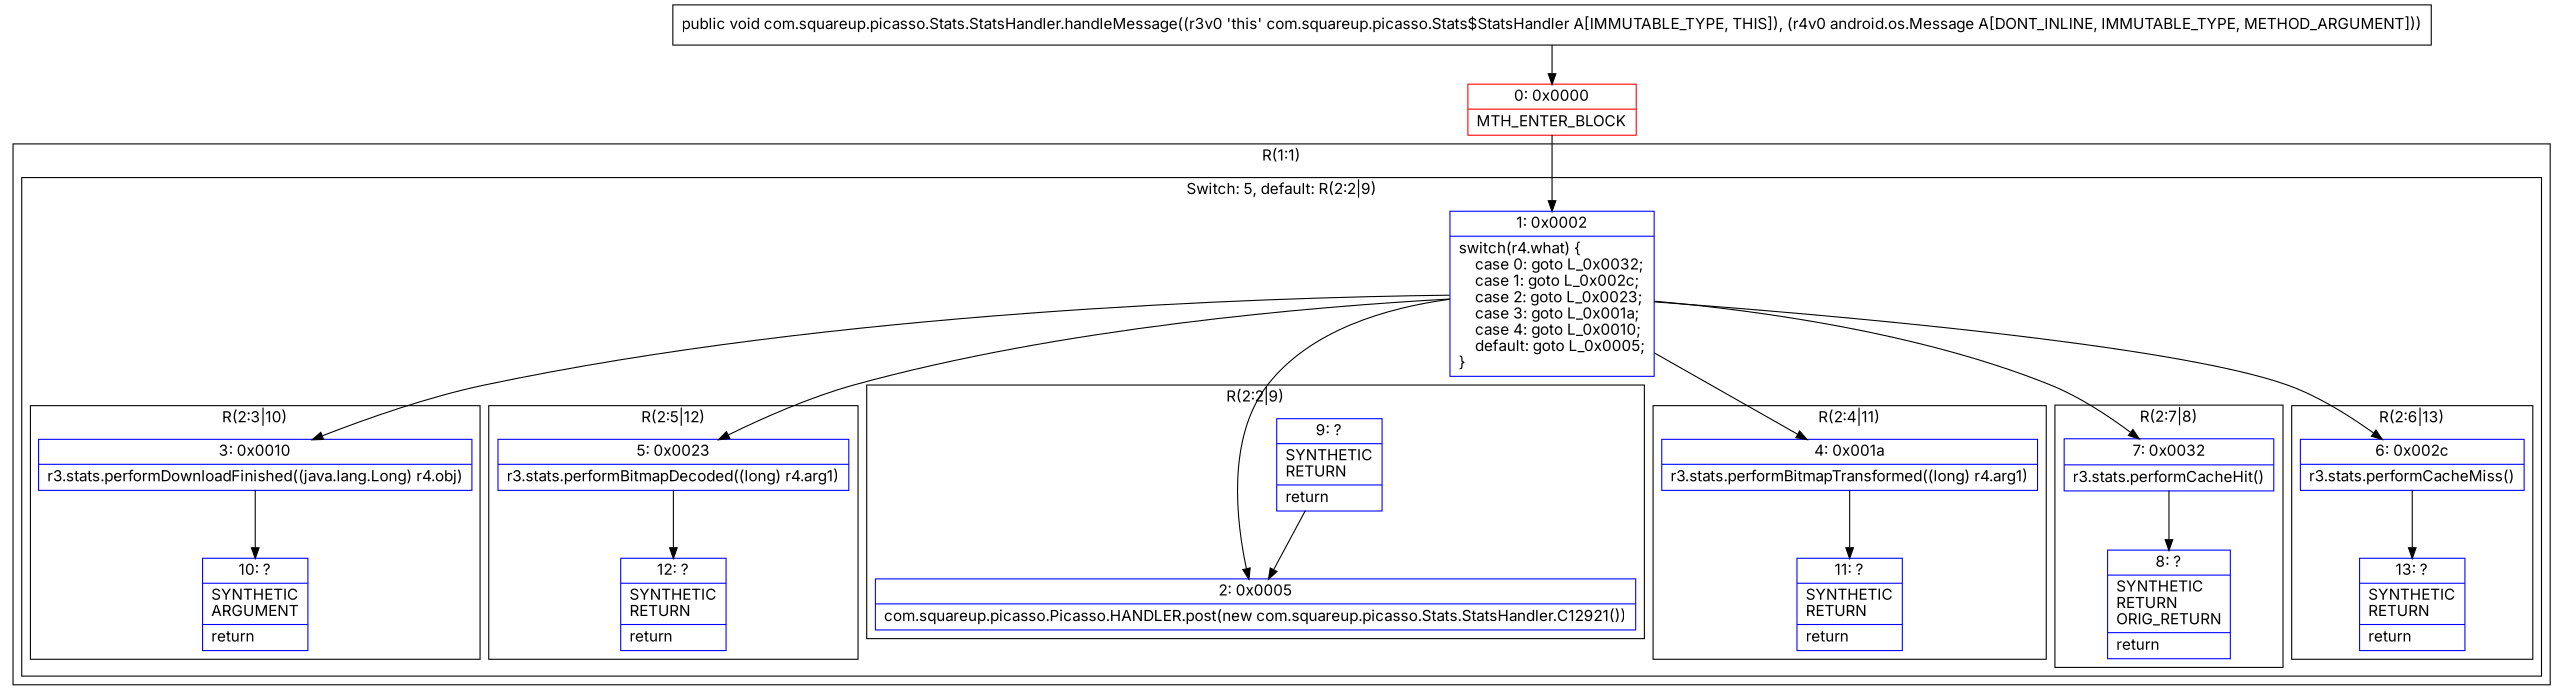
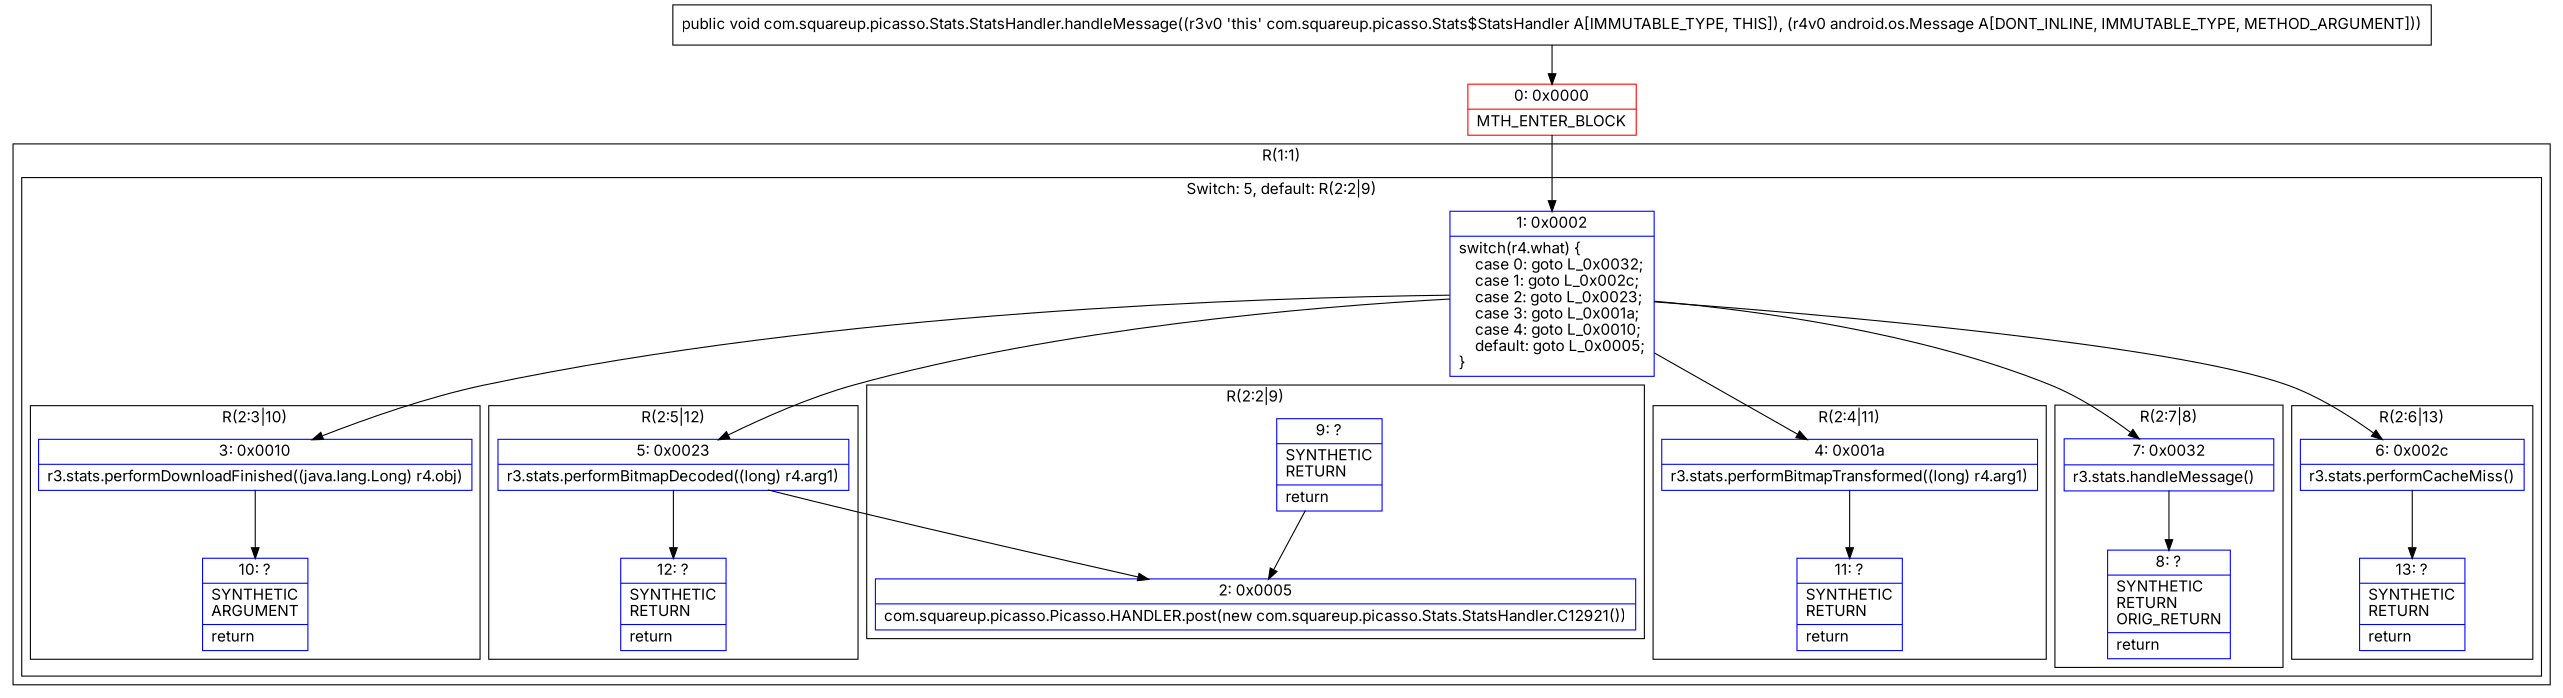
(1280, 372) -> (953, 534)
(2169, 477) -> (2164, 477)
